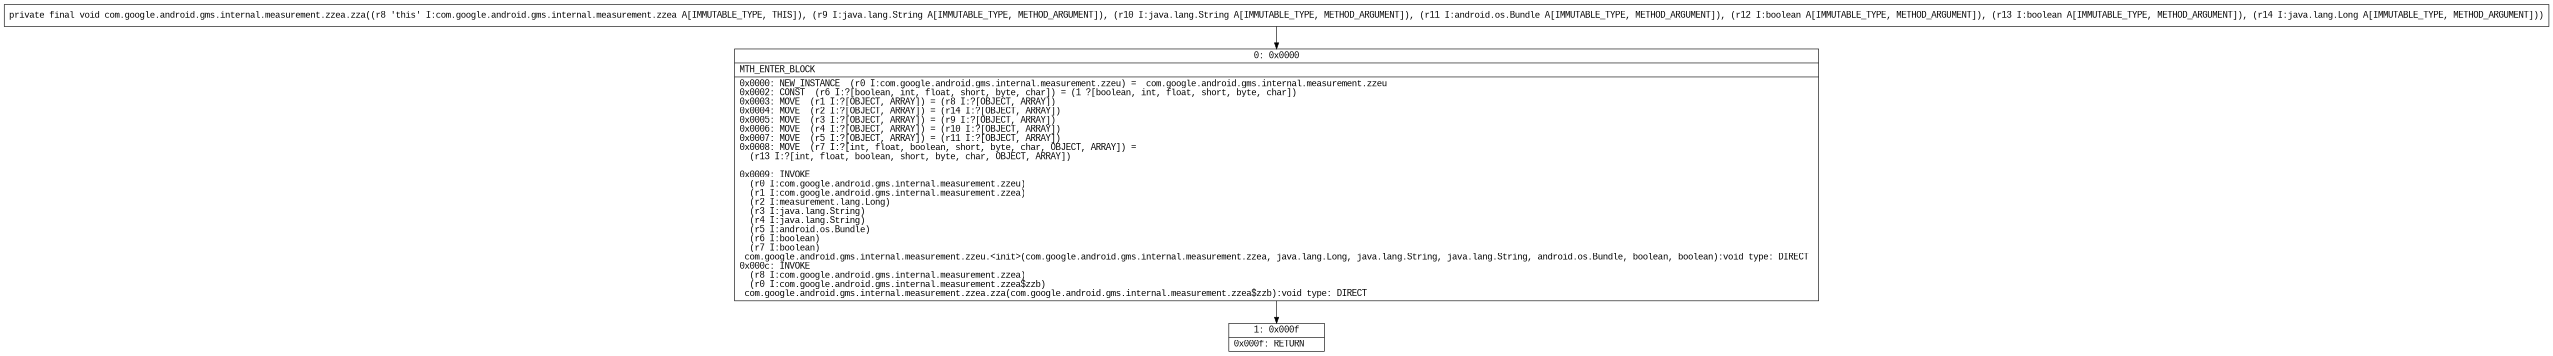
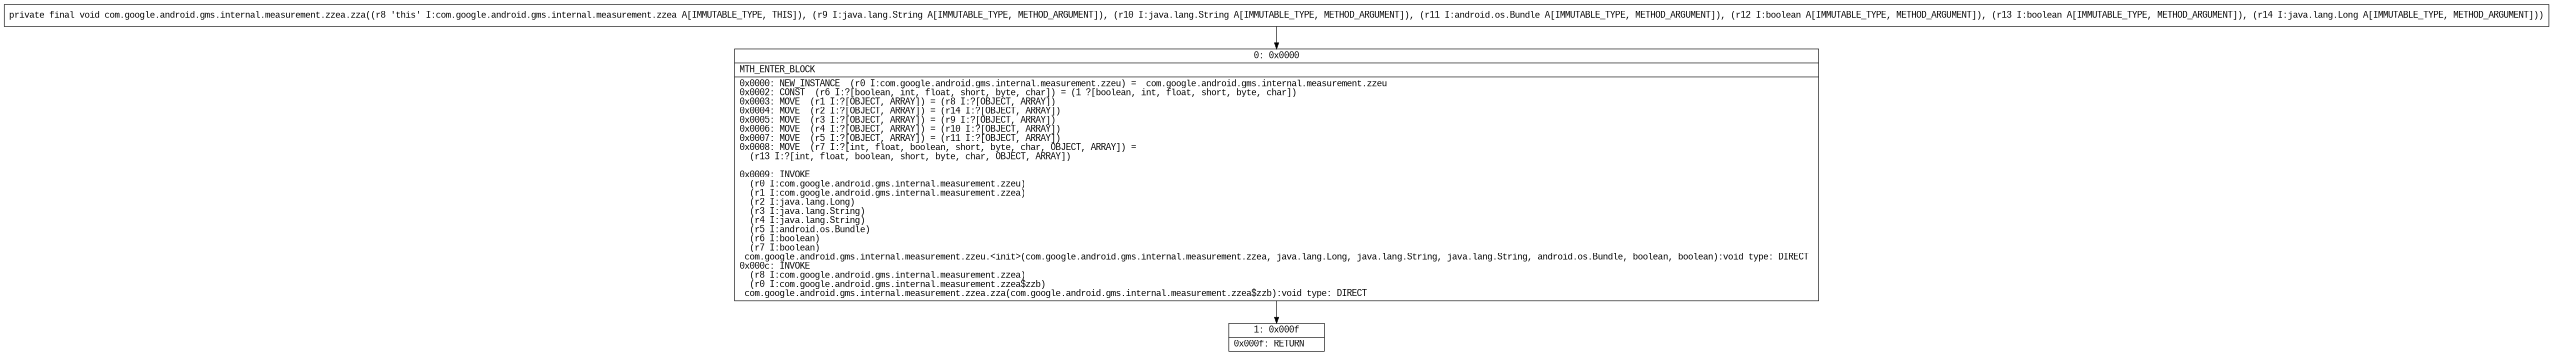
(815, 202) -> (797, 202)
